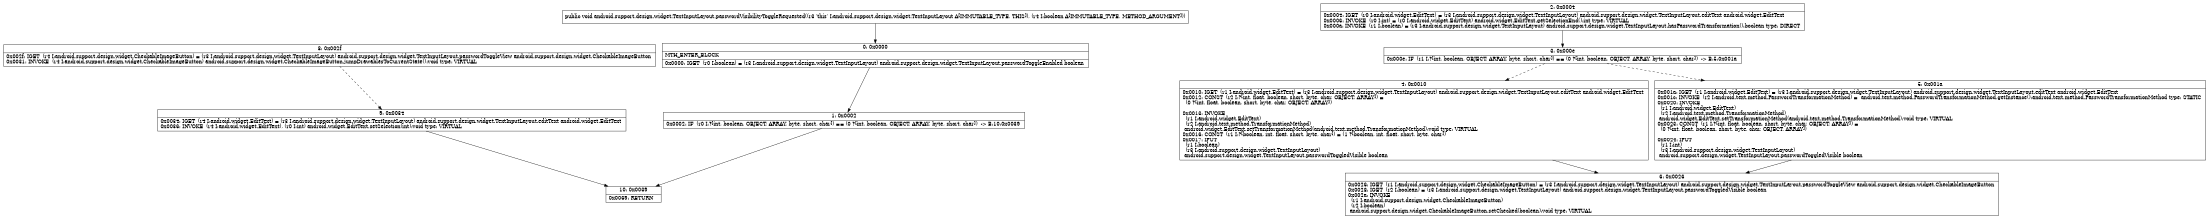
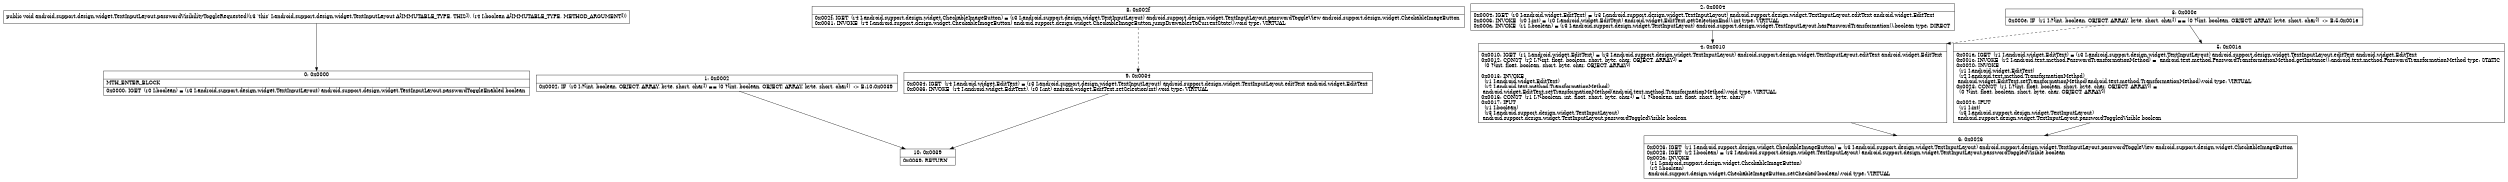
(1563, 37) -> (1713, 35)
(1654, 72) -> (2195, 33)
(859, 88) -> none
